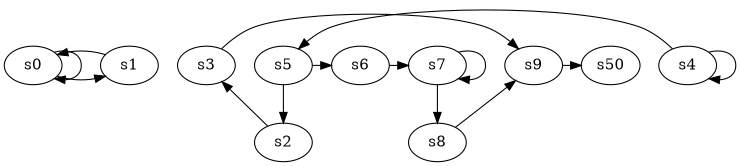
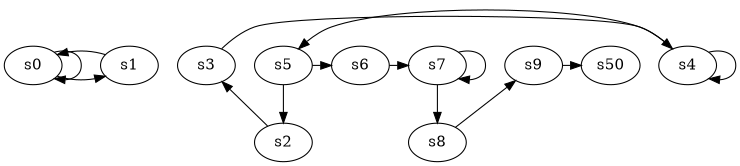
(349, 15) -> (475, 17)
